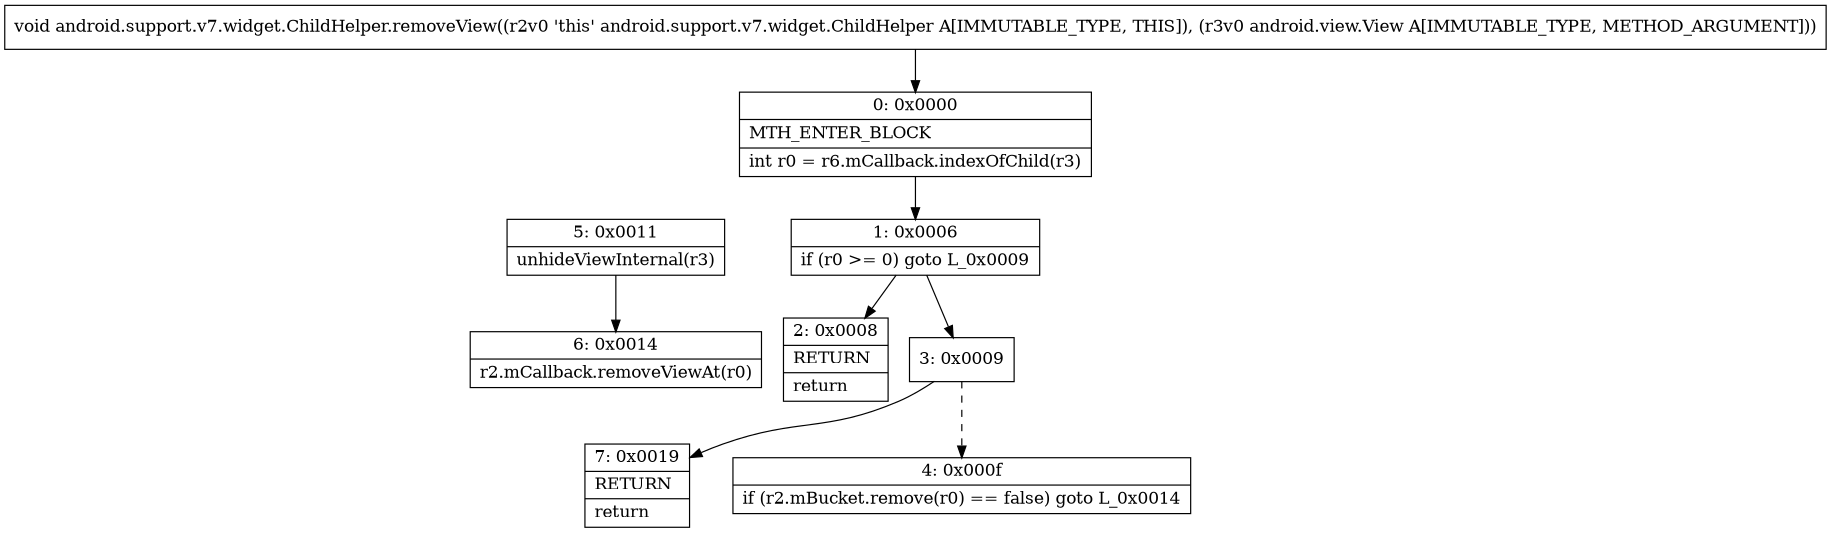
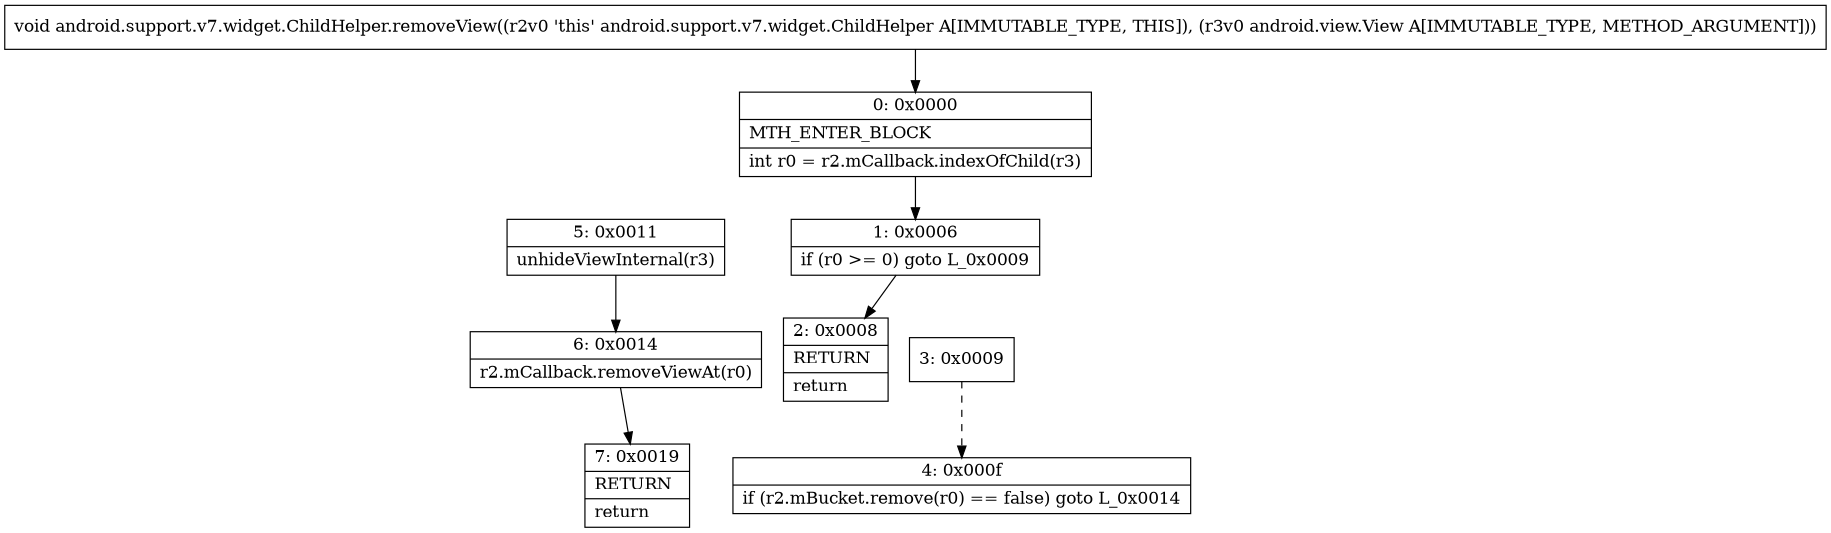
(915, 162) -> (915, 162)
(938, 301) -> none
(820, 423) -> (624, 410)
